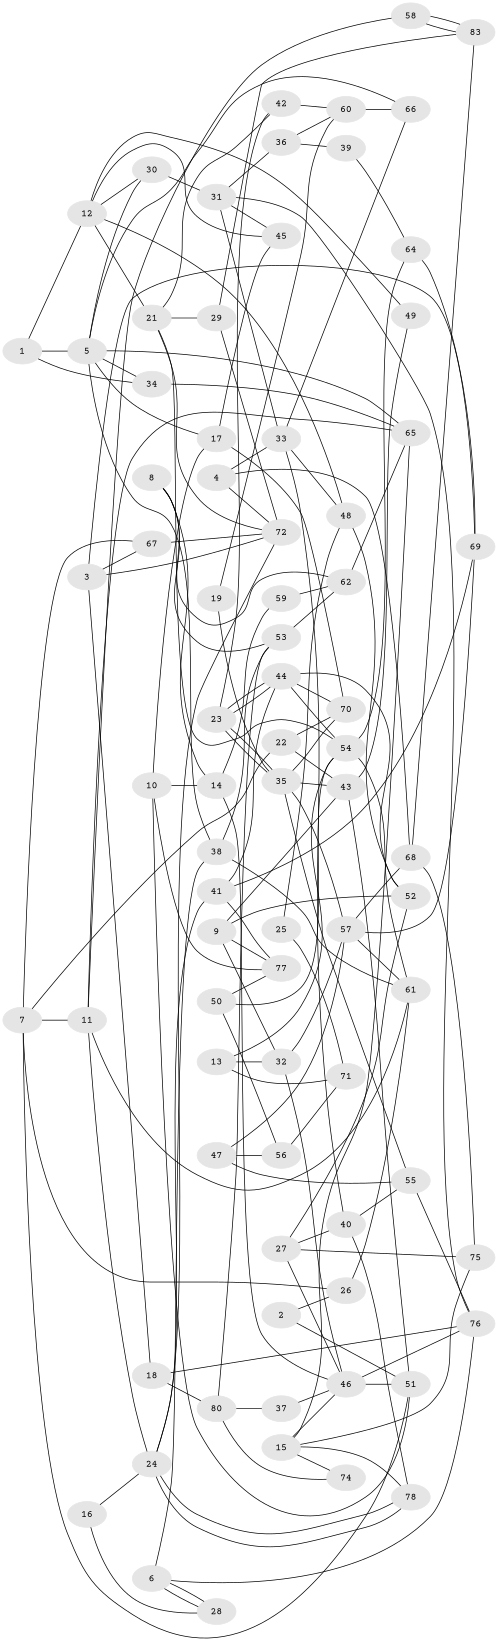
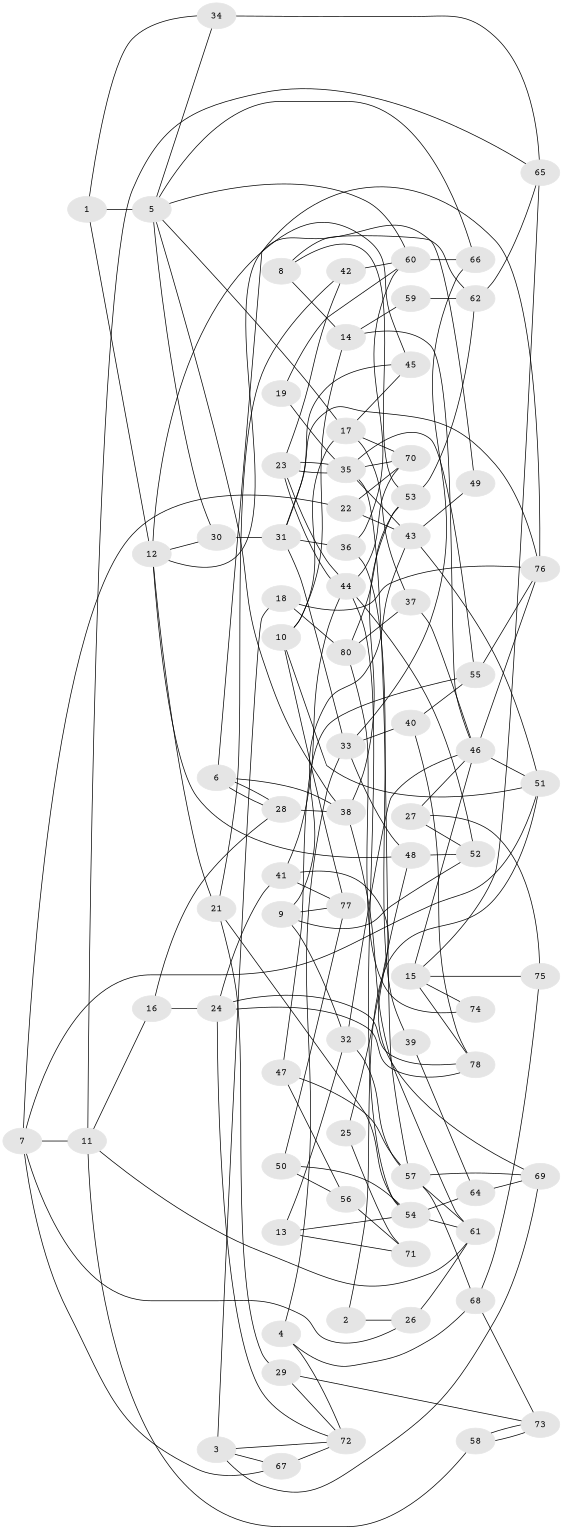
(476, 32) -> (540, 1424)
(251, 364) -> (299, 185)
(181, 470) -> none
none -> (383, 518)
none -> (314, 811)
(311, 1238) -> none
(109, 1244) -> (119, 1075)
